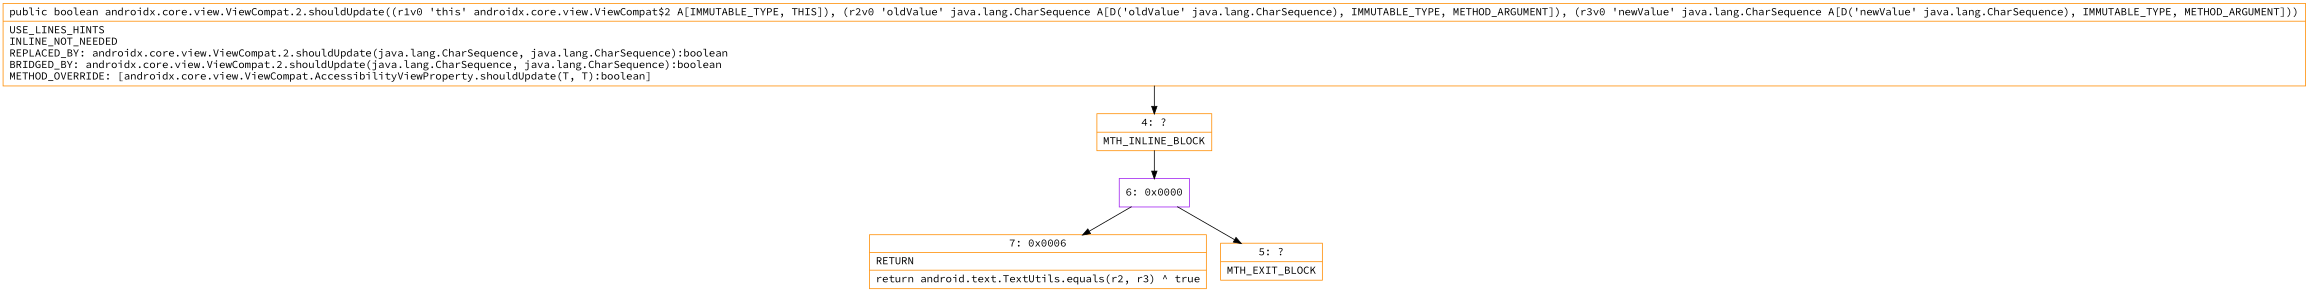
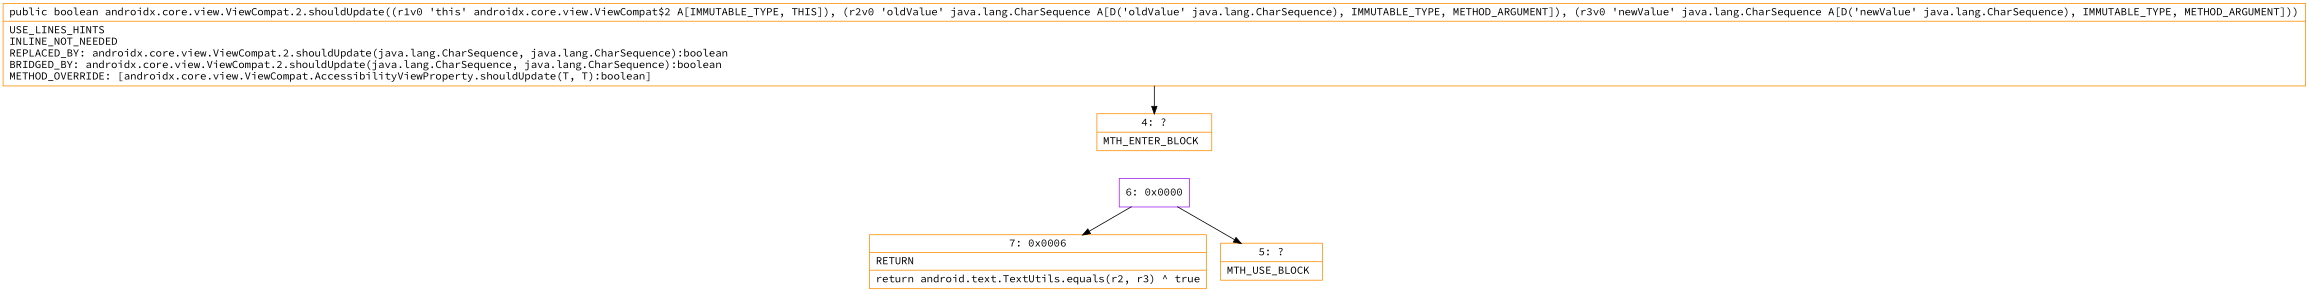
(1154, 141) -> (1151, 141)
(1154, 161) -> none
(1271, 271) -> (1268, 271)
